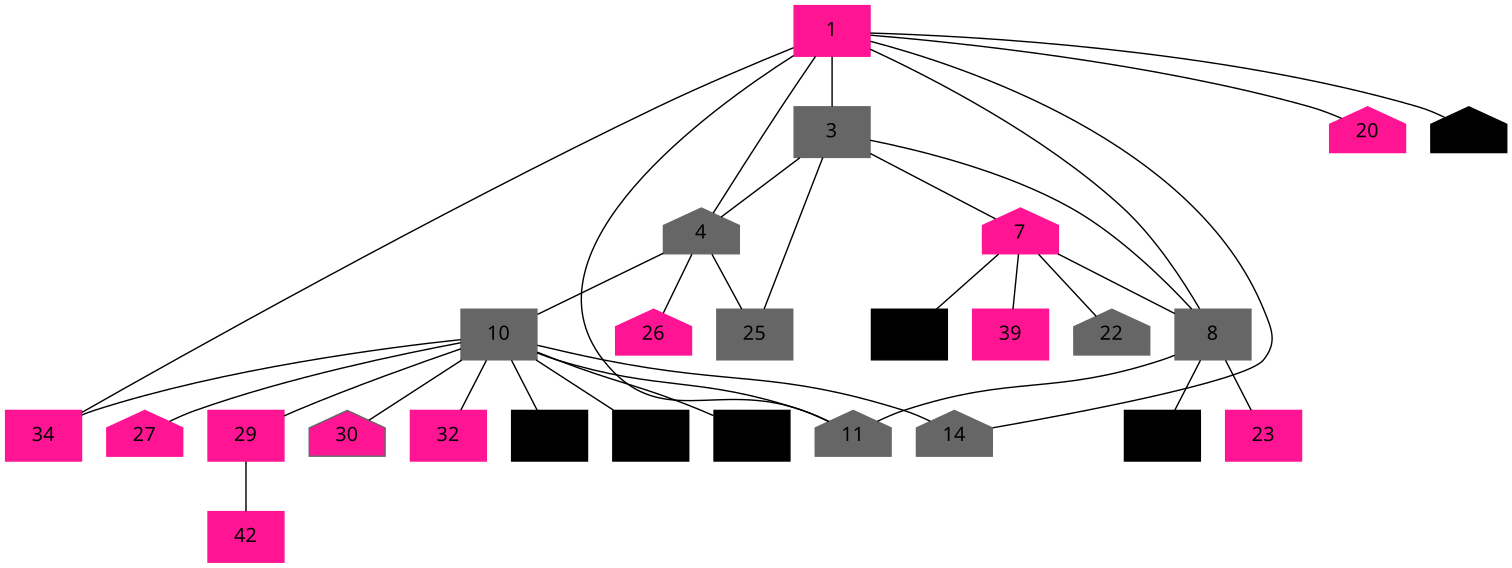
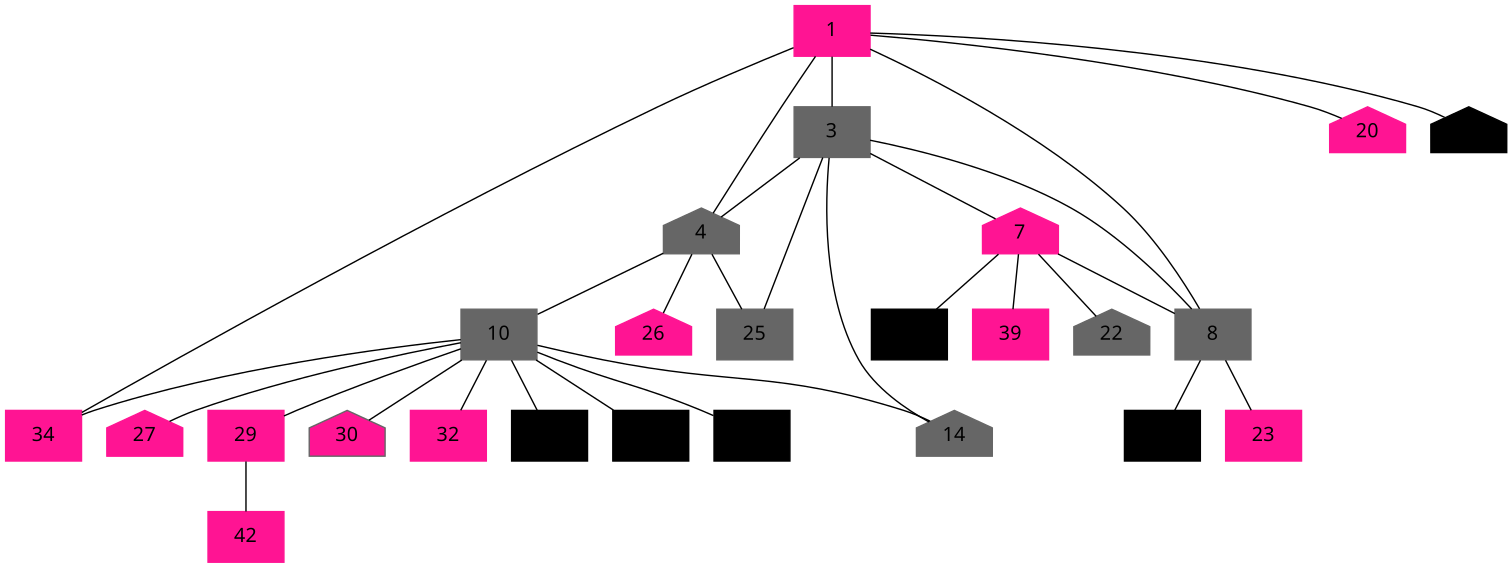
(1223, 242) -> (838, 308)
(853, 436) -> none
